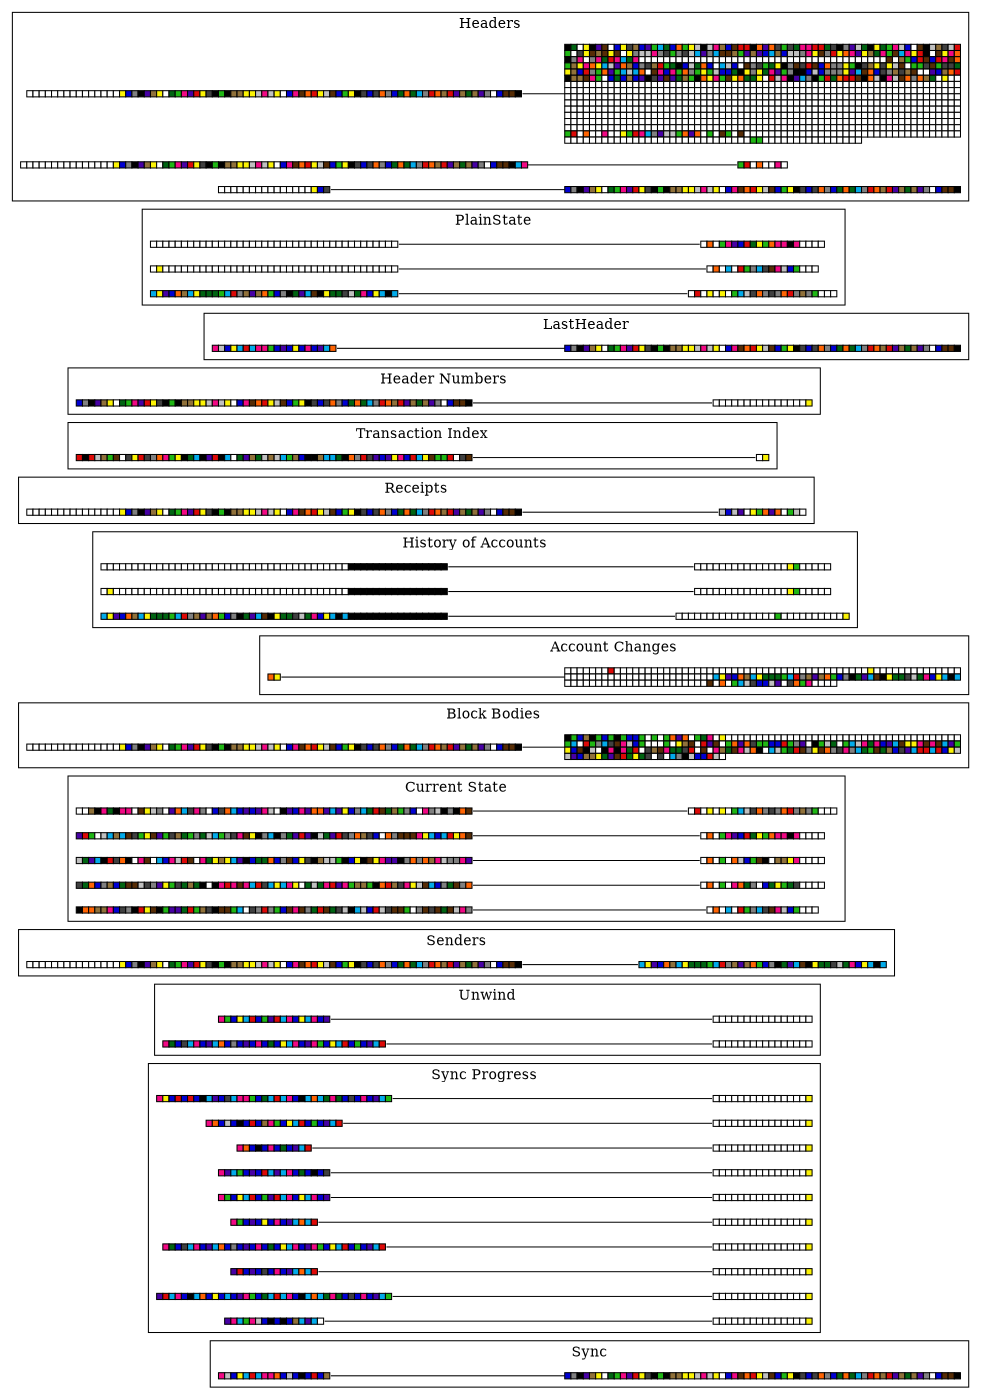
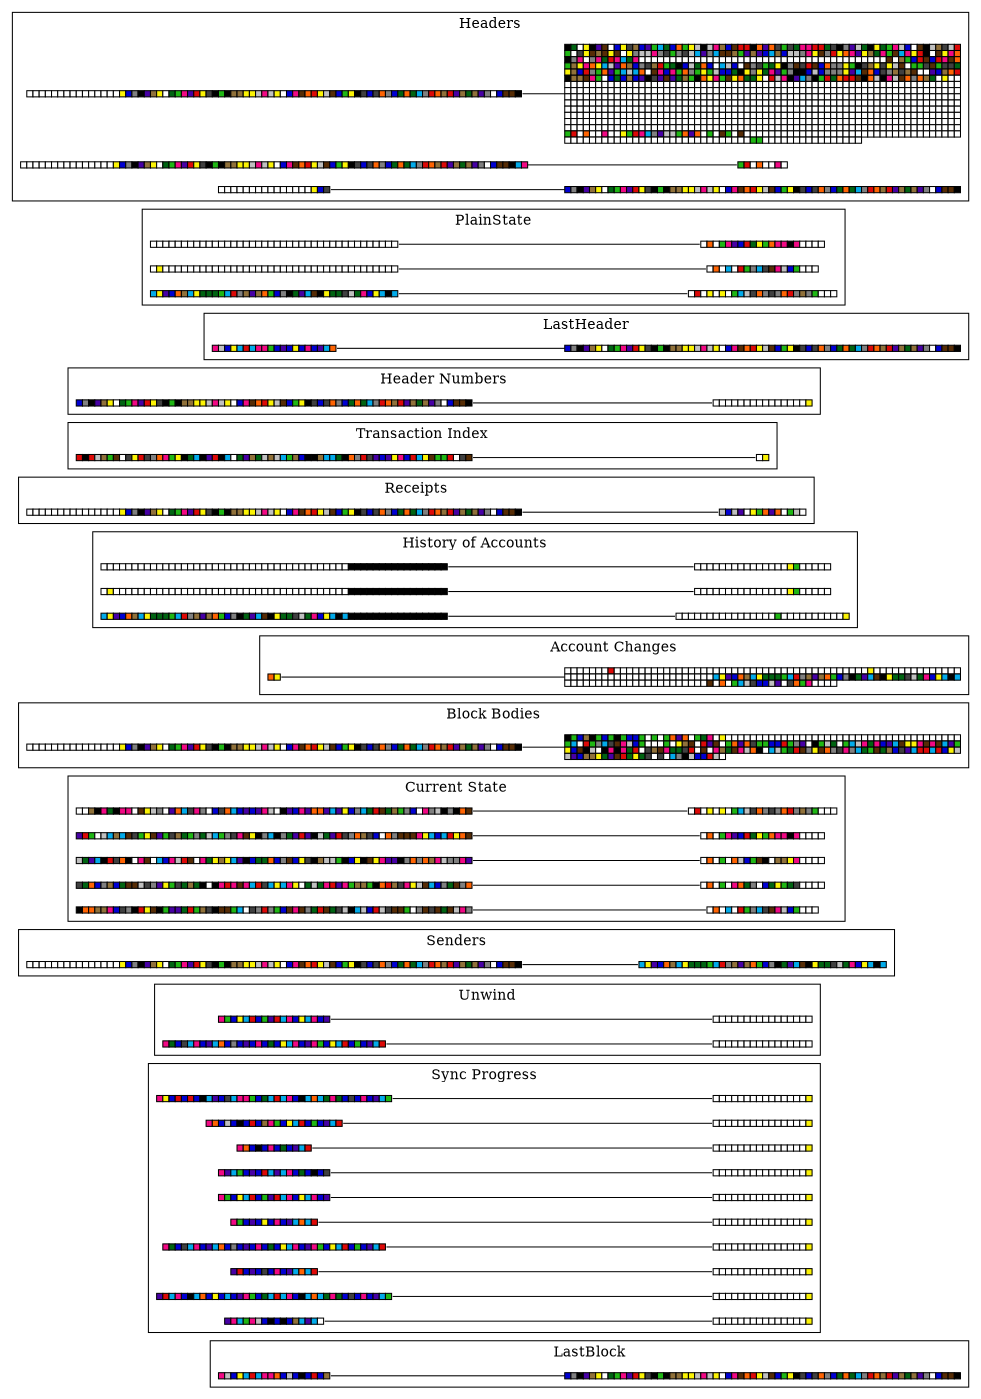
(589, 1353) -> (589, 1353)
